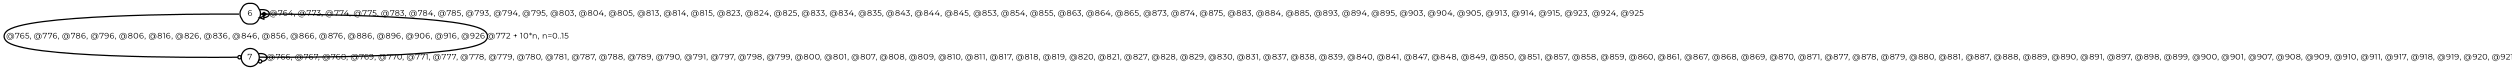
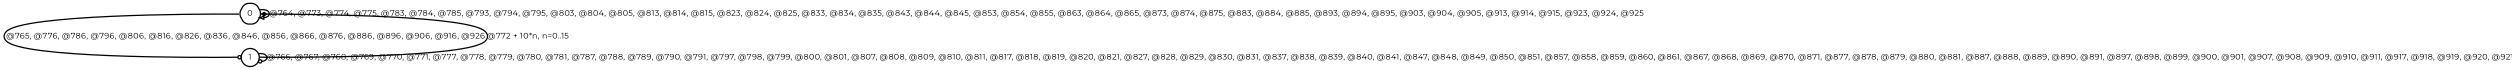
(250, 14) -> (250, 14)
(250, 58) -> (250, 58)
